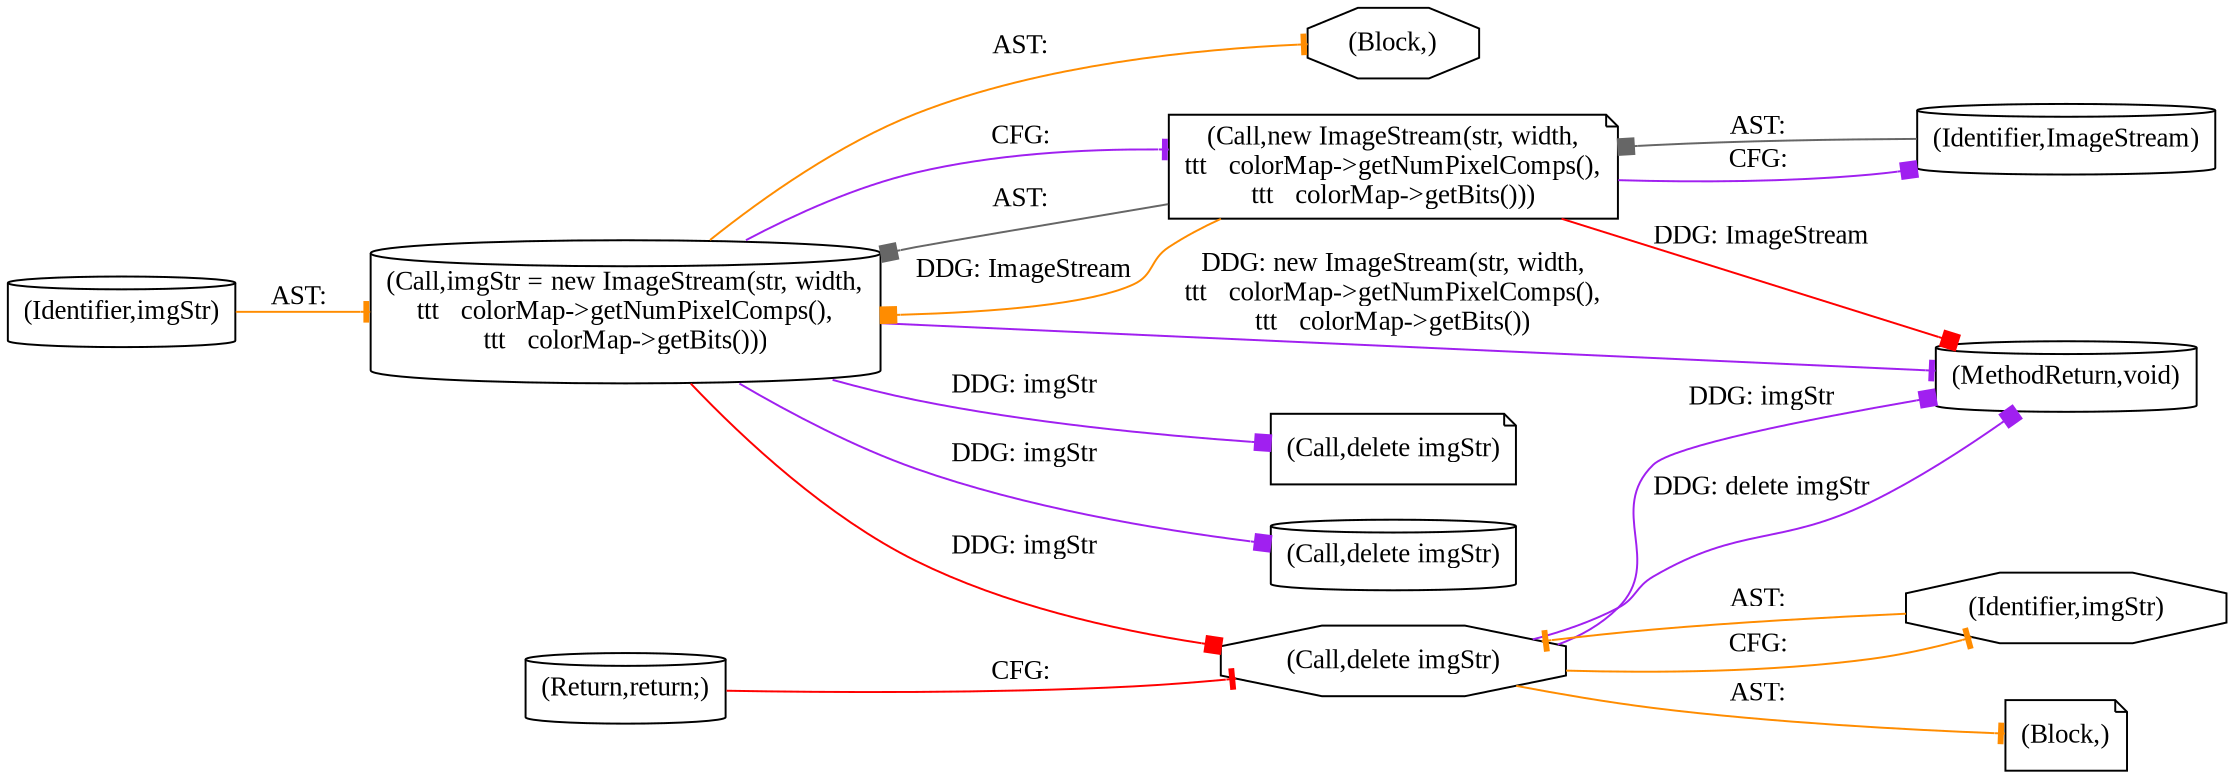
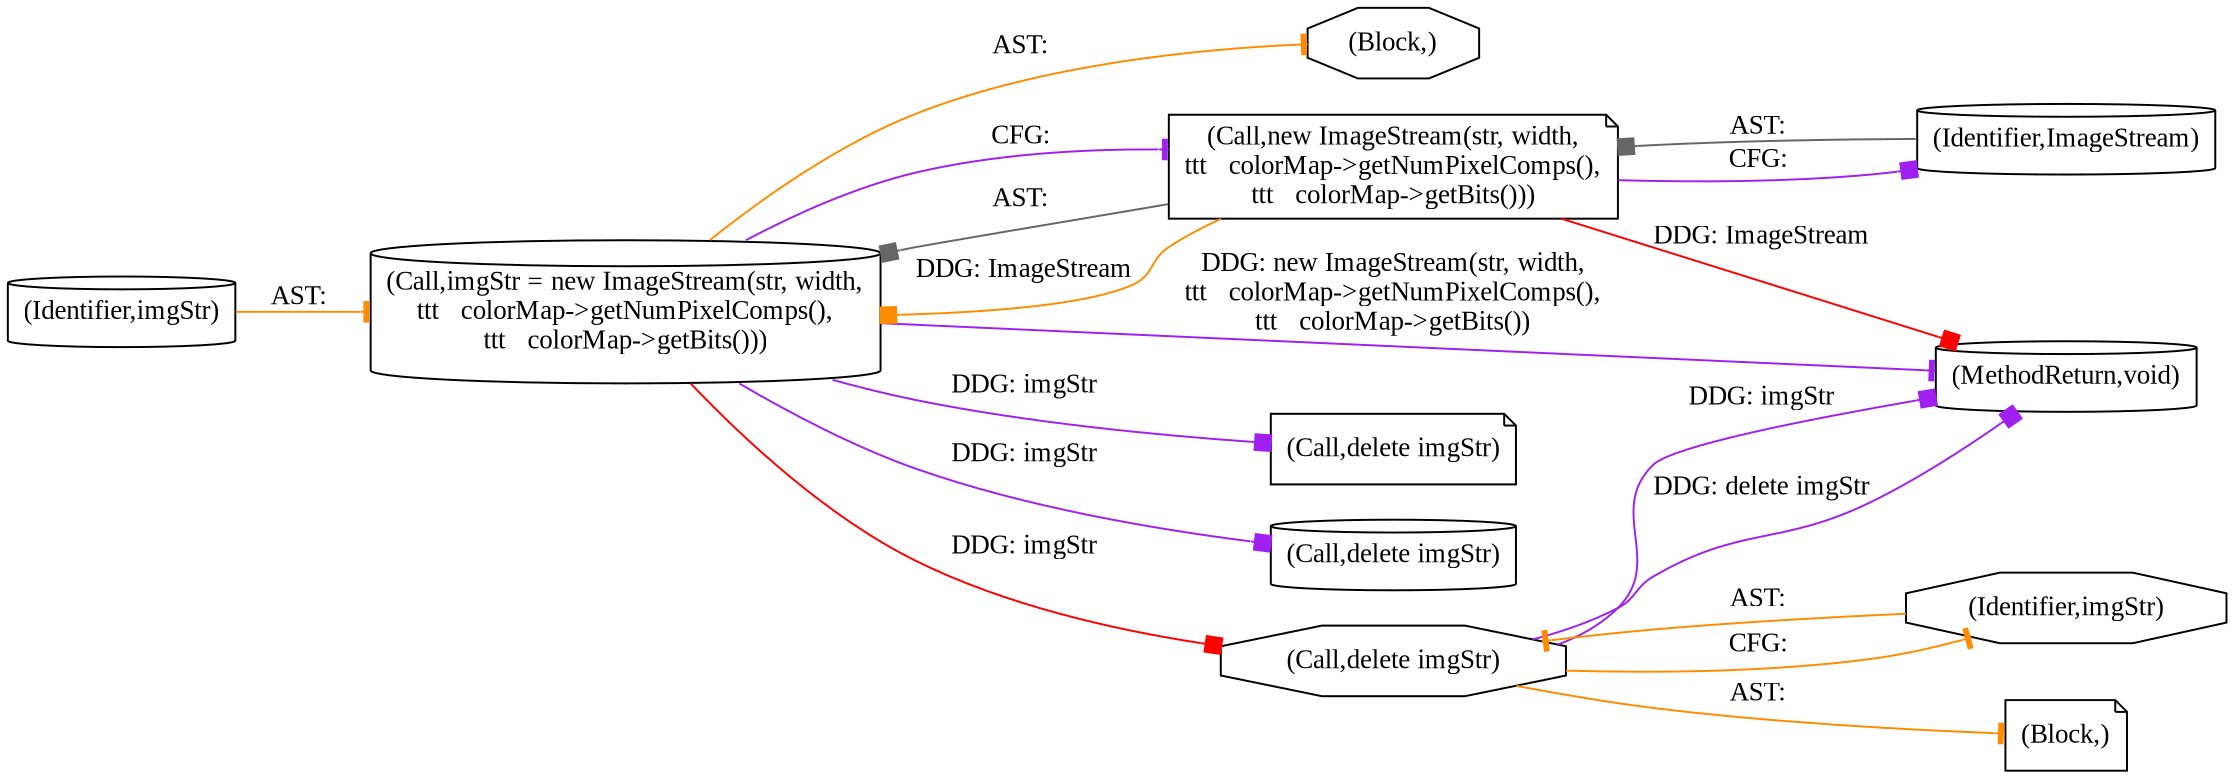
(626, 688) -> none
